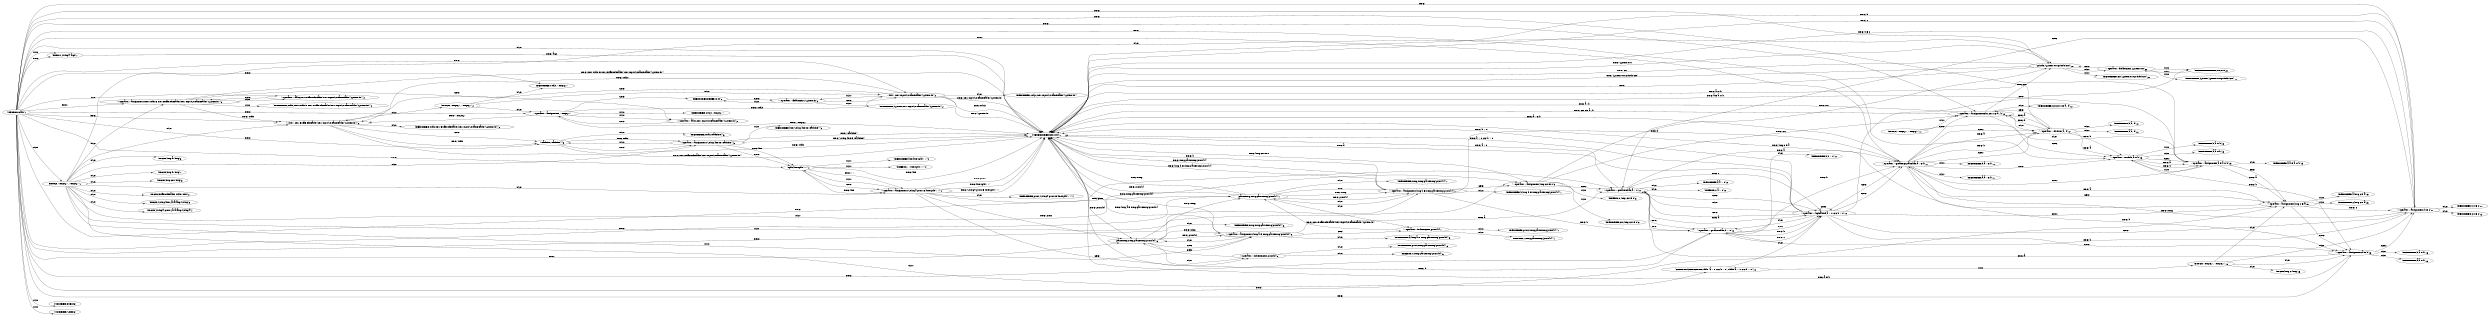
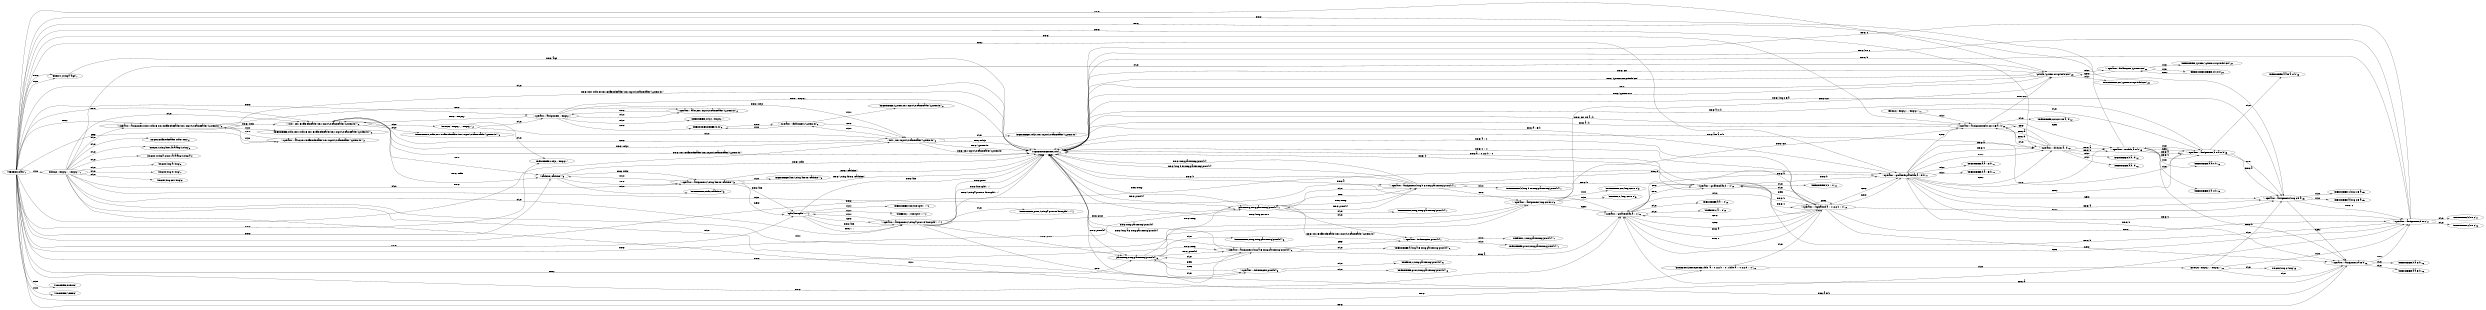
(1053, 32) -> (1041, 24)
(1984, 104) -> none
(1289, 157) -> (1277, 218)
(2167, 211) -> (2165, 217)
